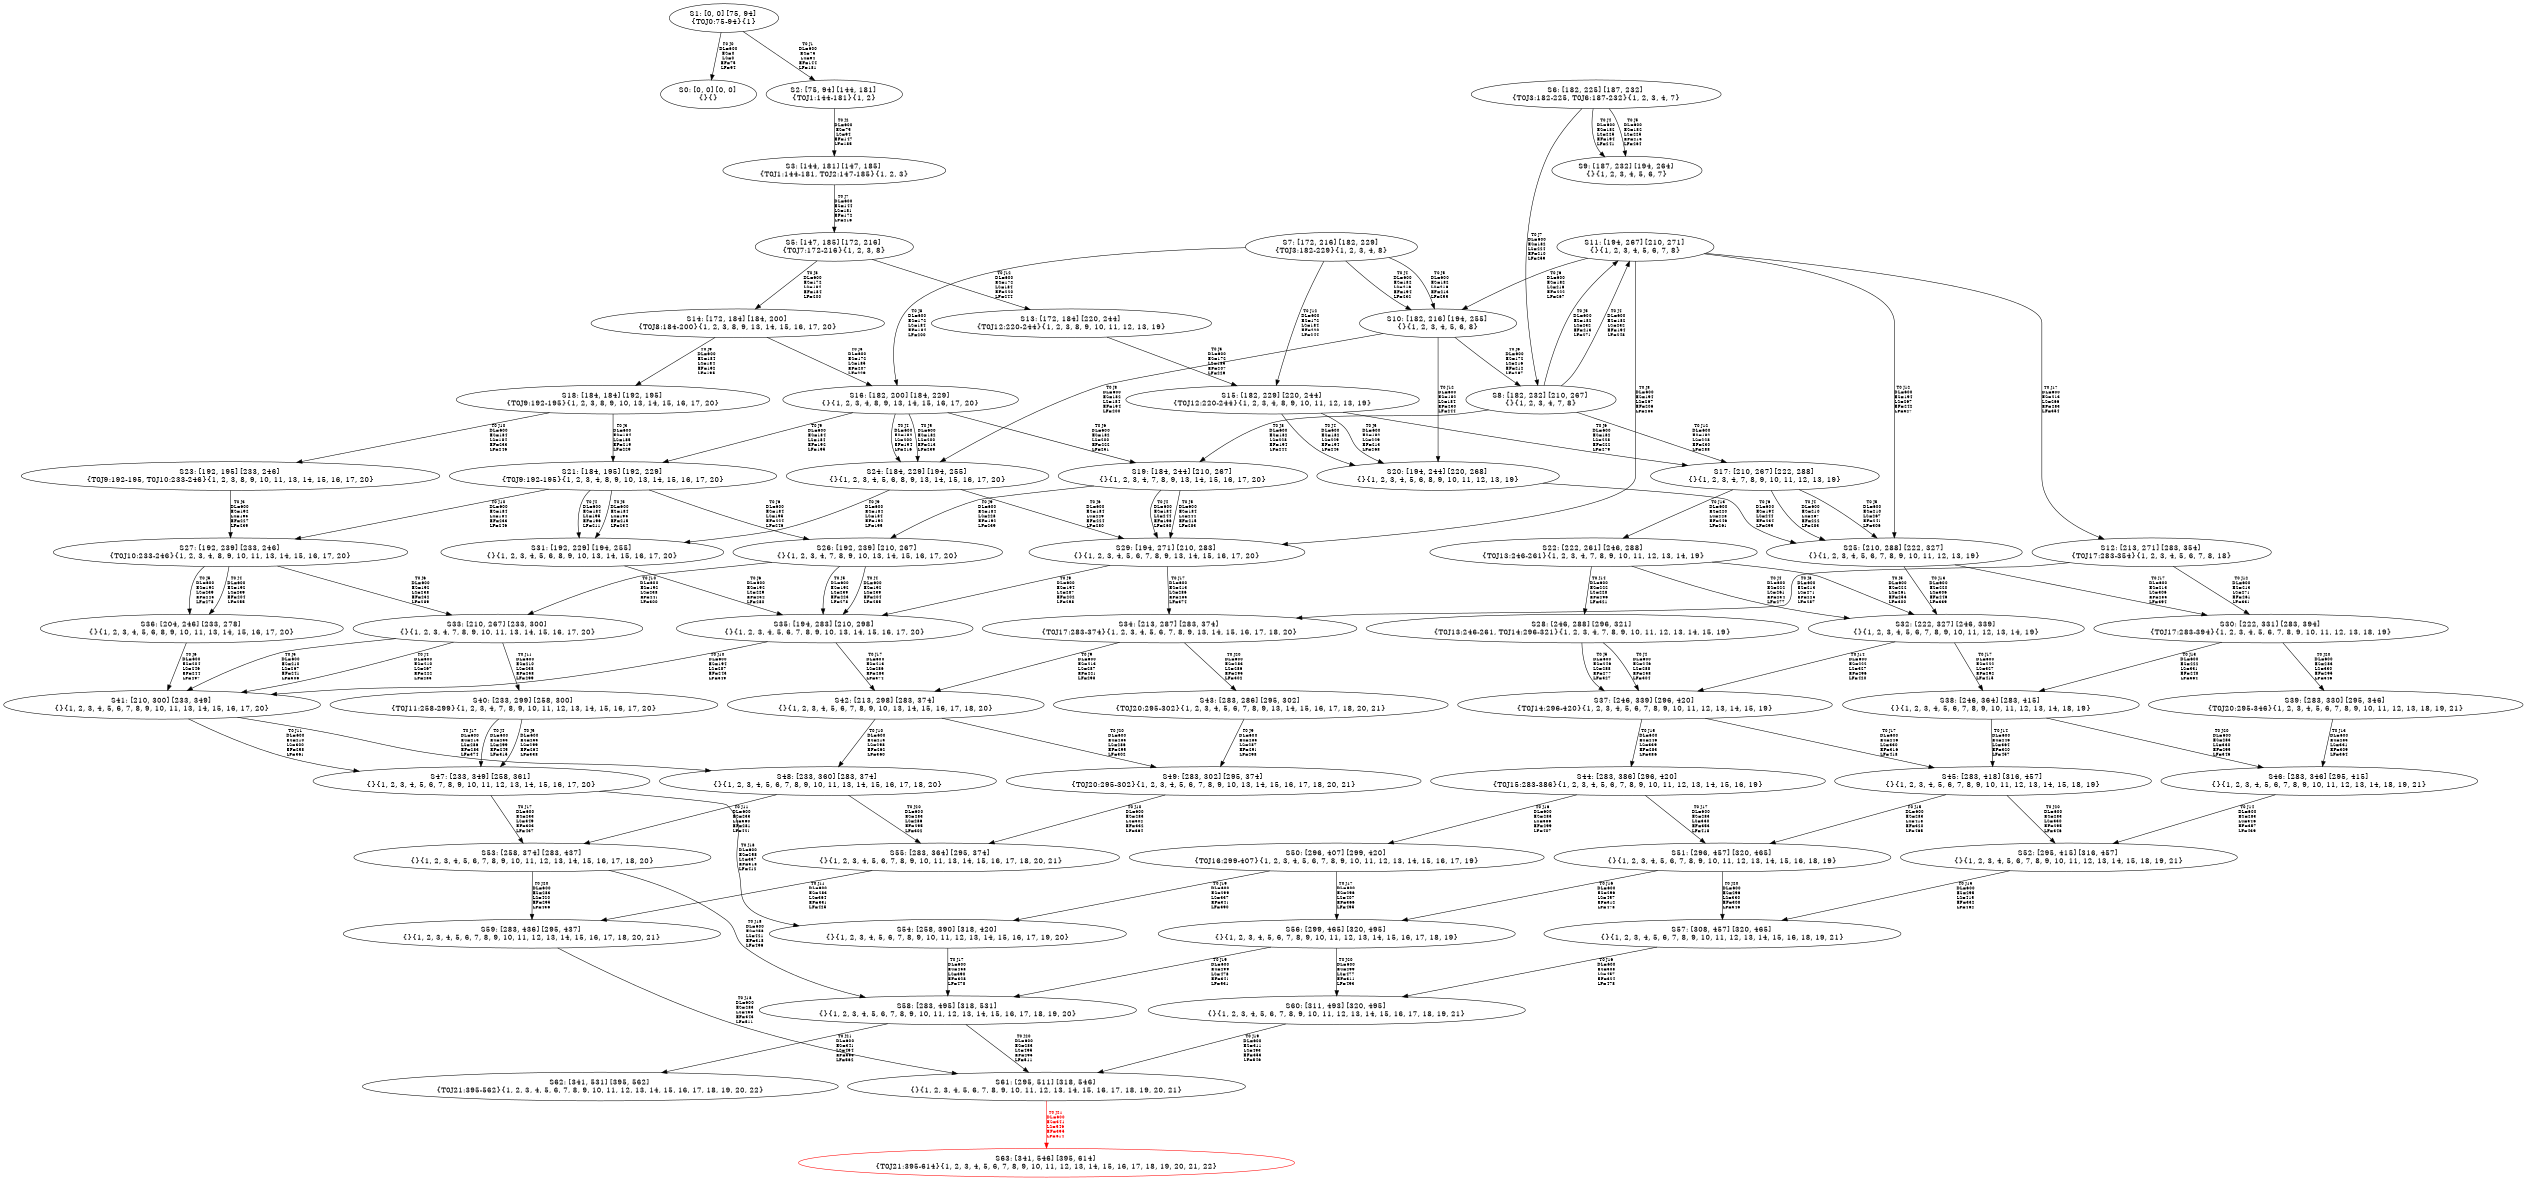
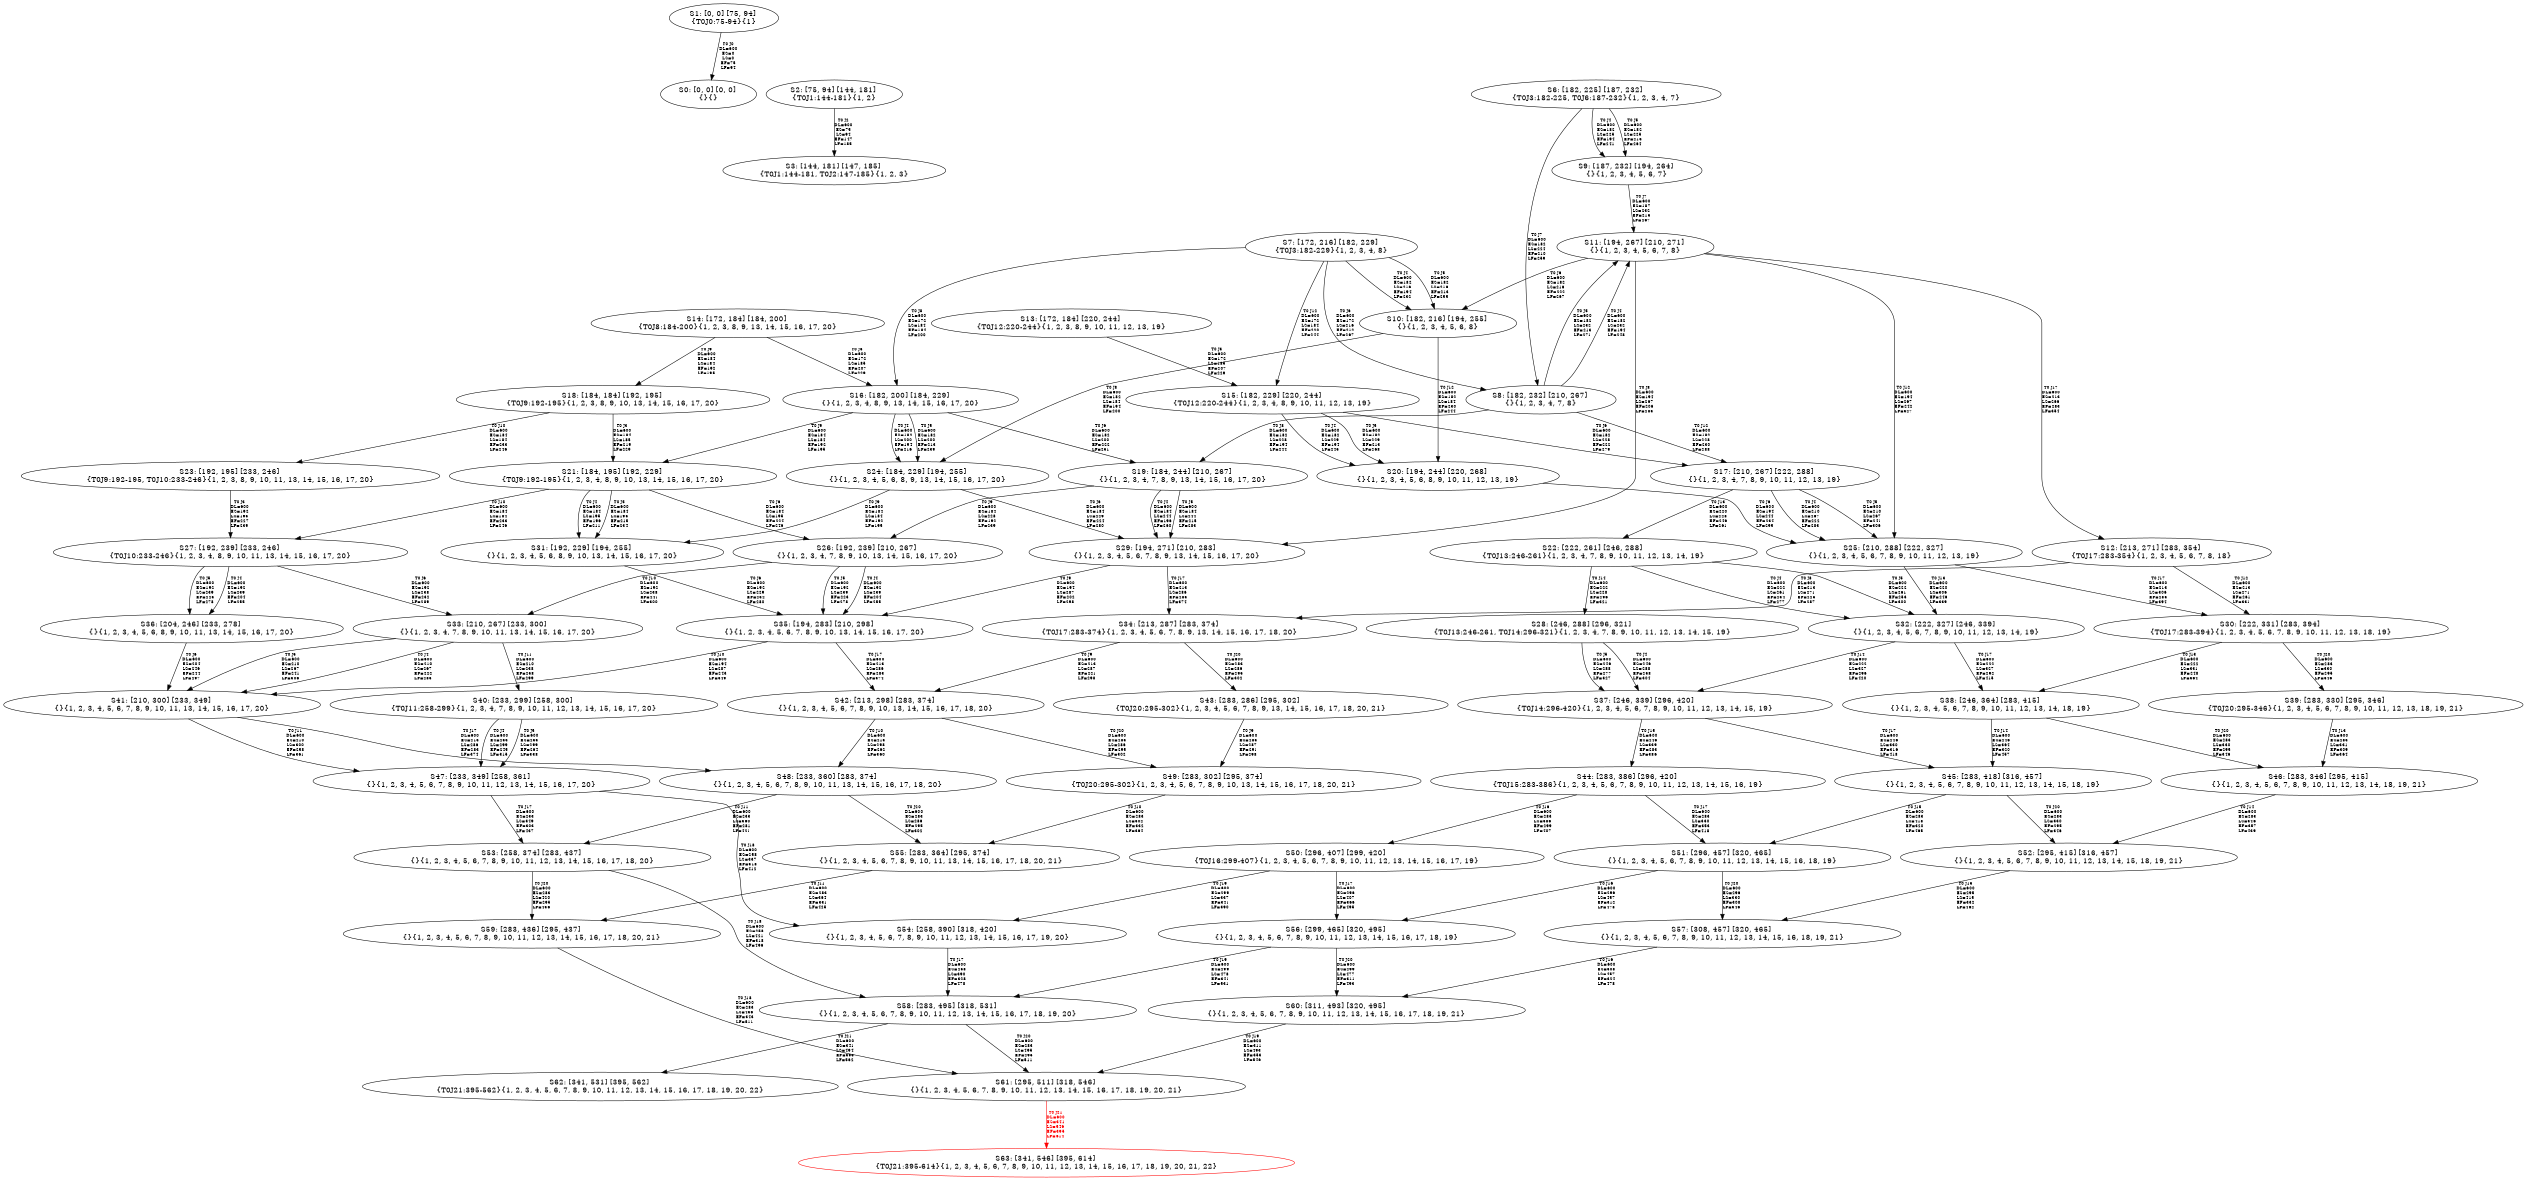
(777, 54) -> none
none -> (1631, 206)
(834, 247) -> none
(1485, 361) -> (1368, 358)
